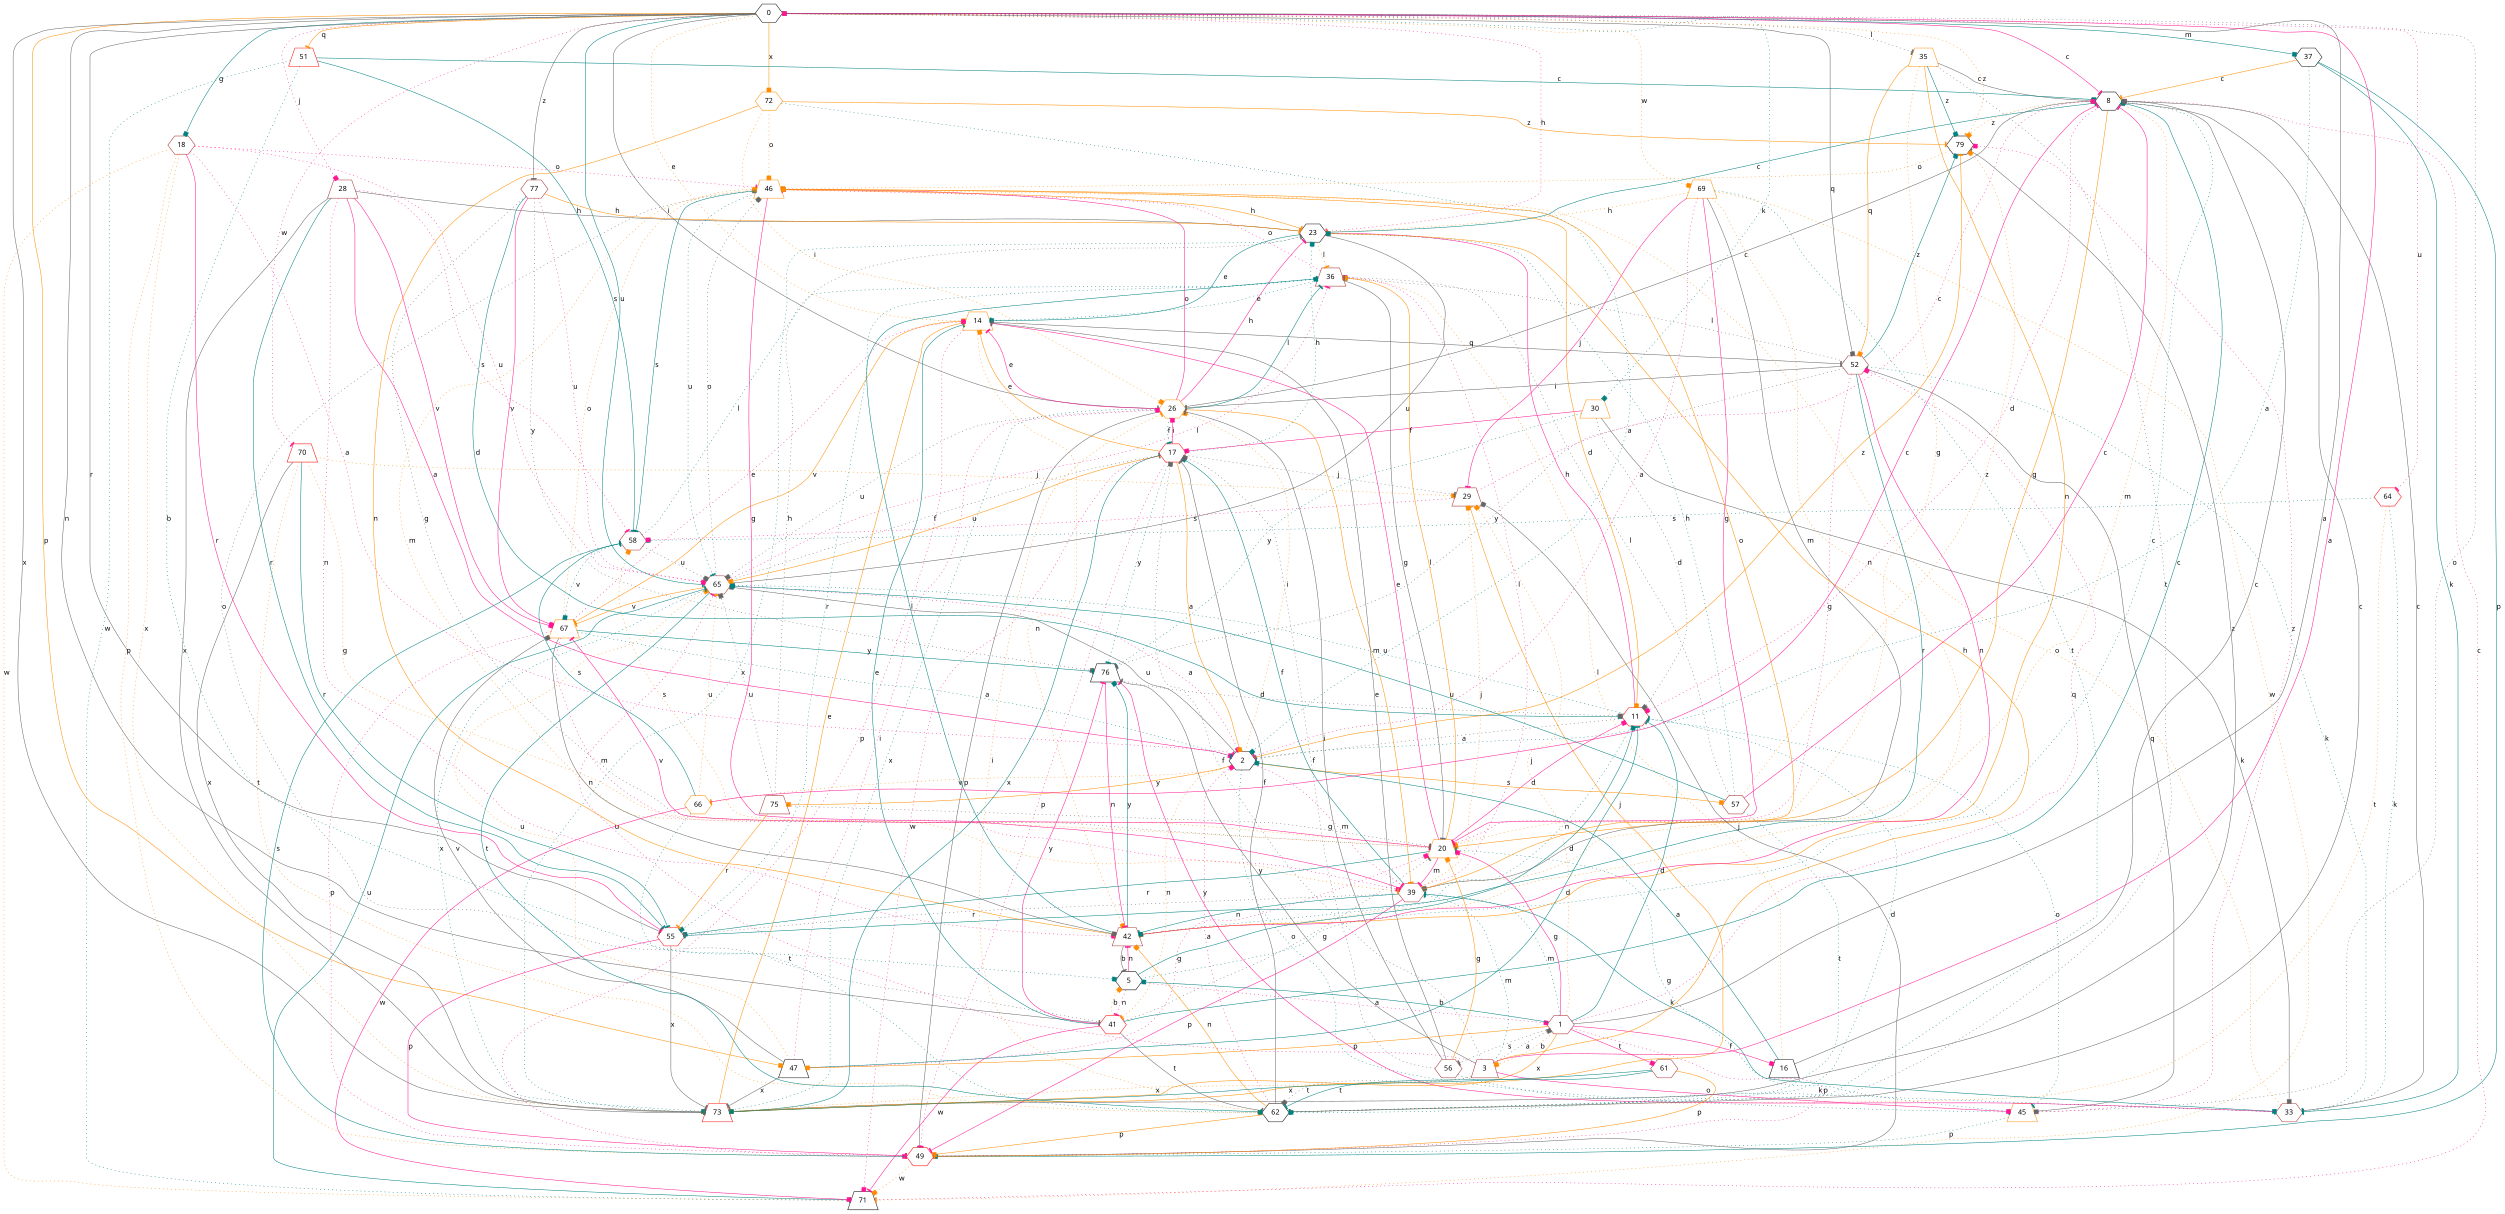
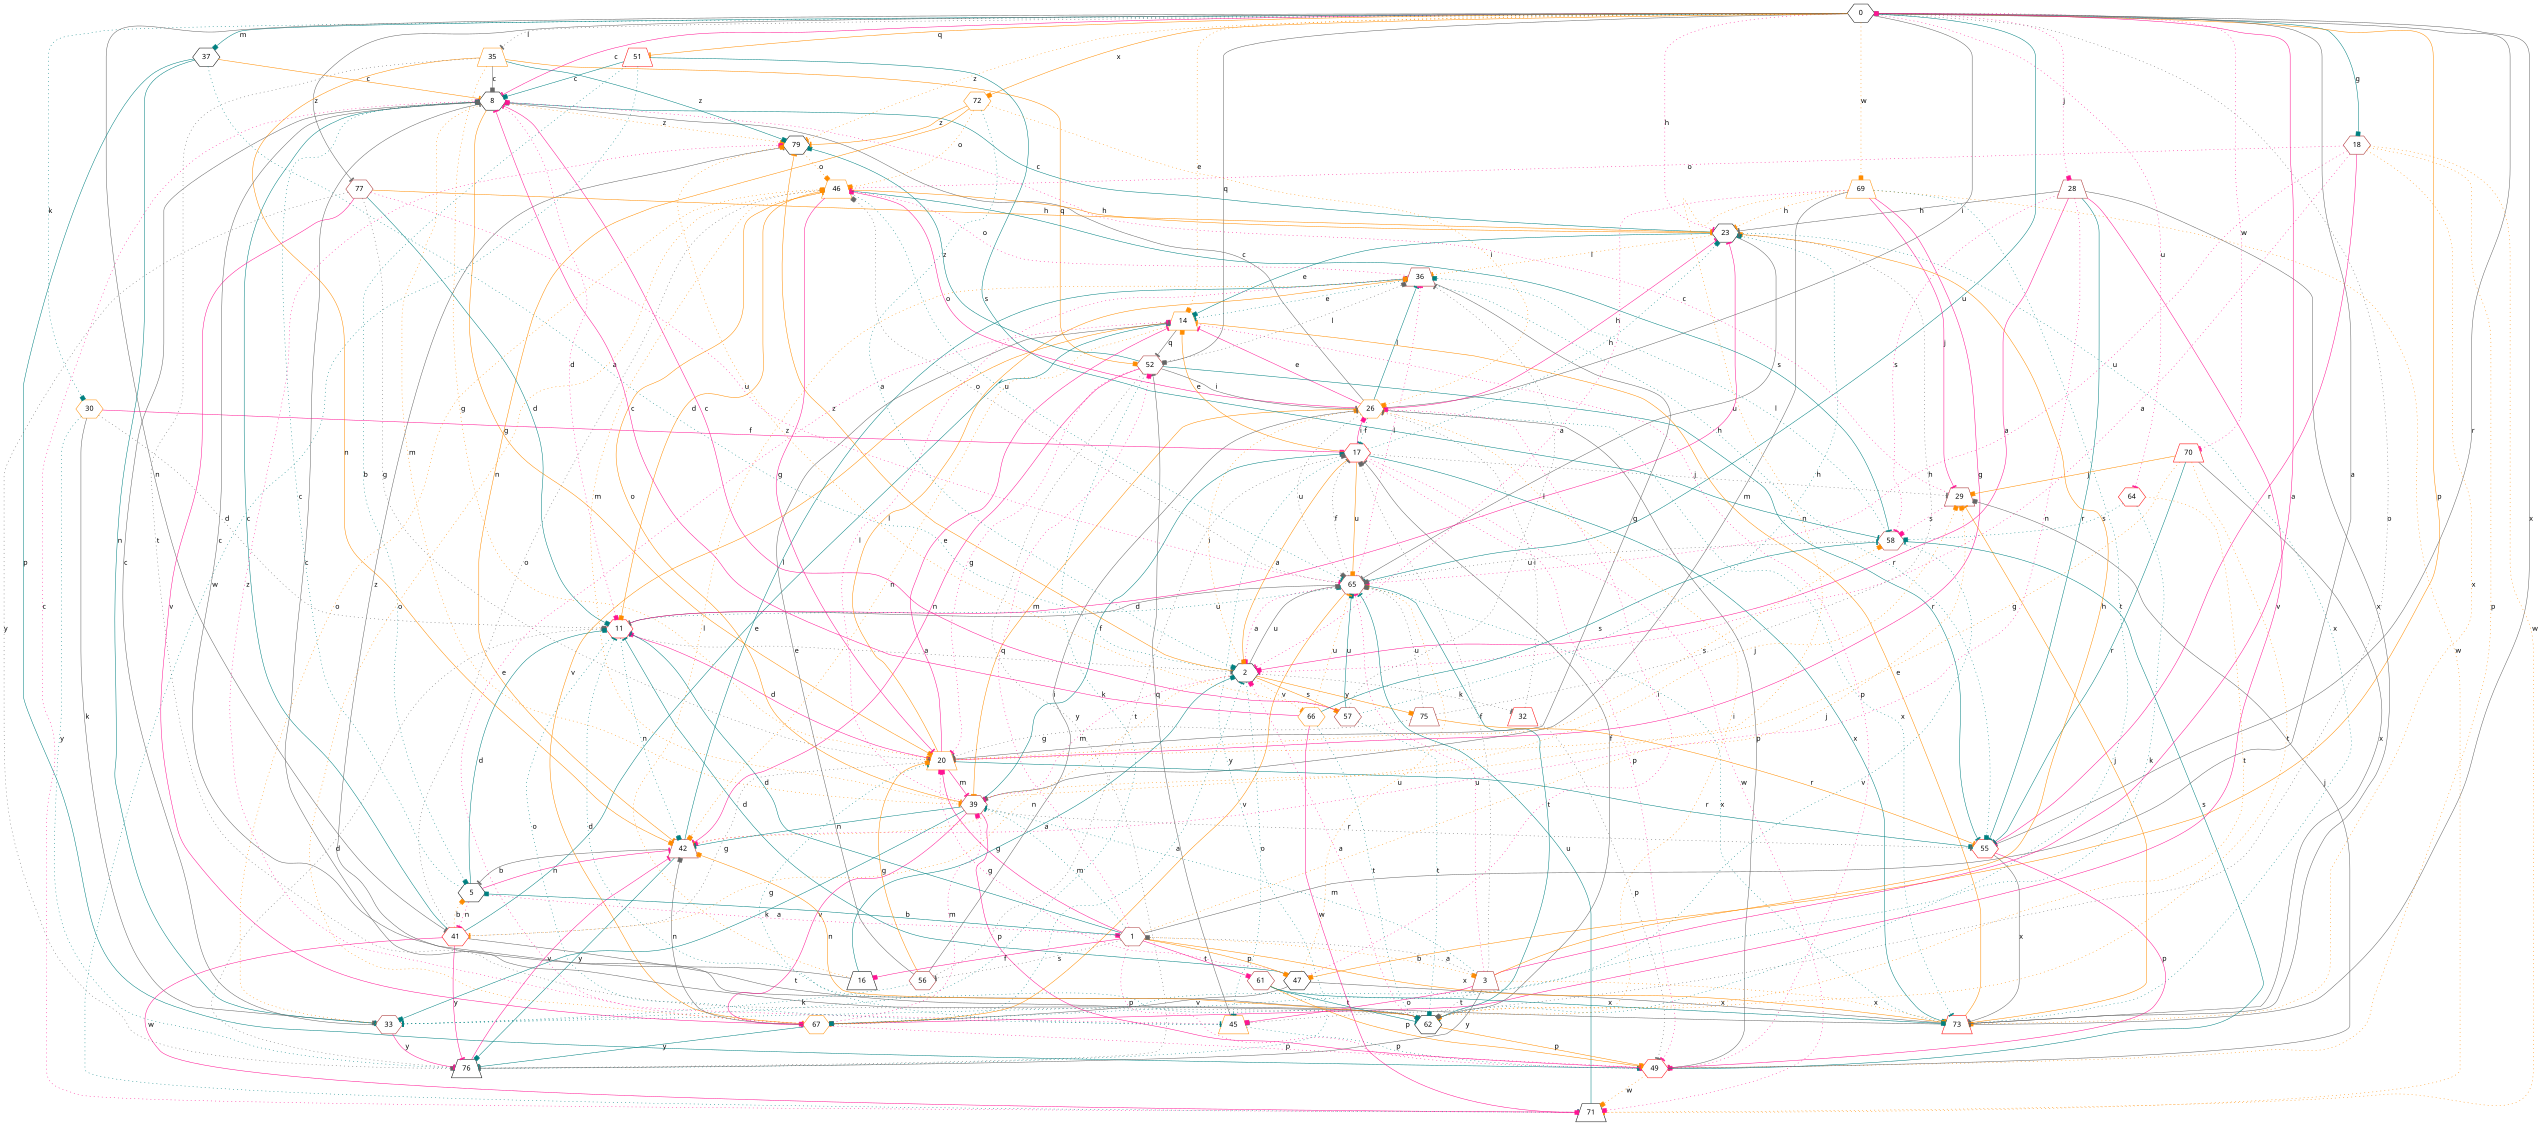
(1595, 409) -> (90, 409)
(854, 472) -> (2076, 475)
(2451, 585) -> (120, 541)
none -> (986, 616)
(564, 629) -> (817, 1025)
(873, 717) -> (790, 584)
none -> (1523, 717)
(1314, 761) -> (1136, 717)
(1113, 805) -> (549, 959)
(794, 1069) -> (1297, 981)
